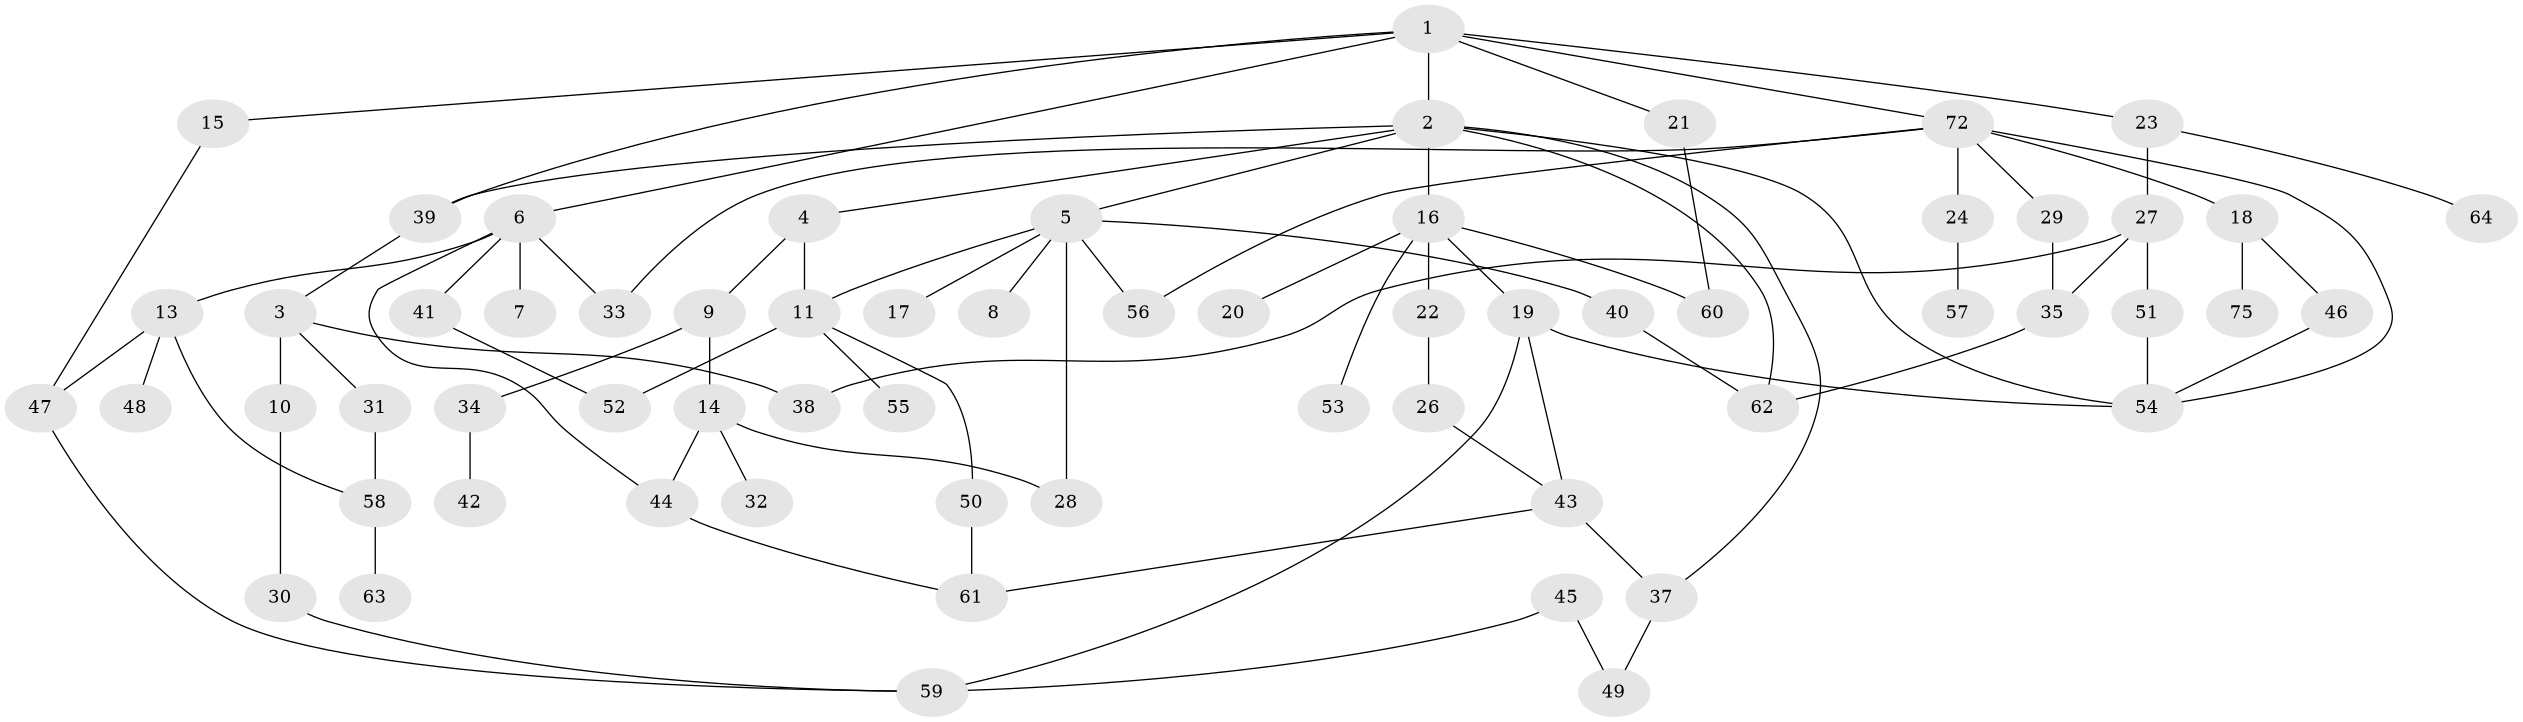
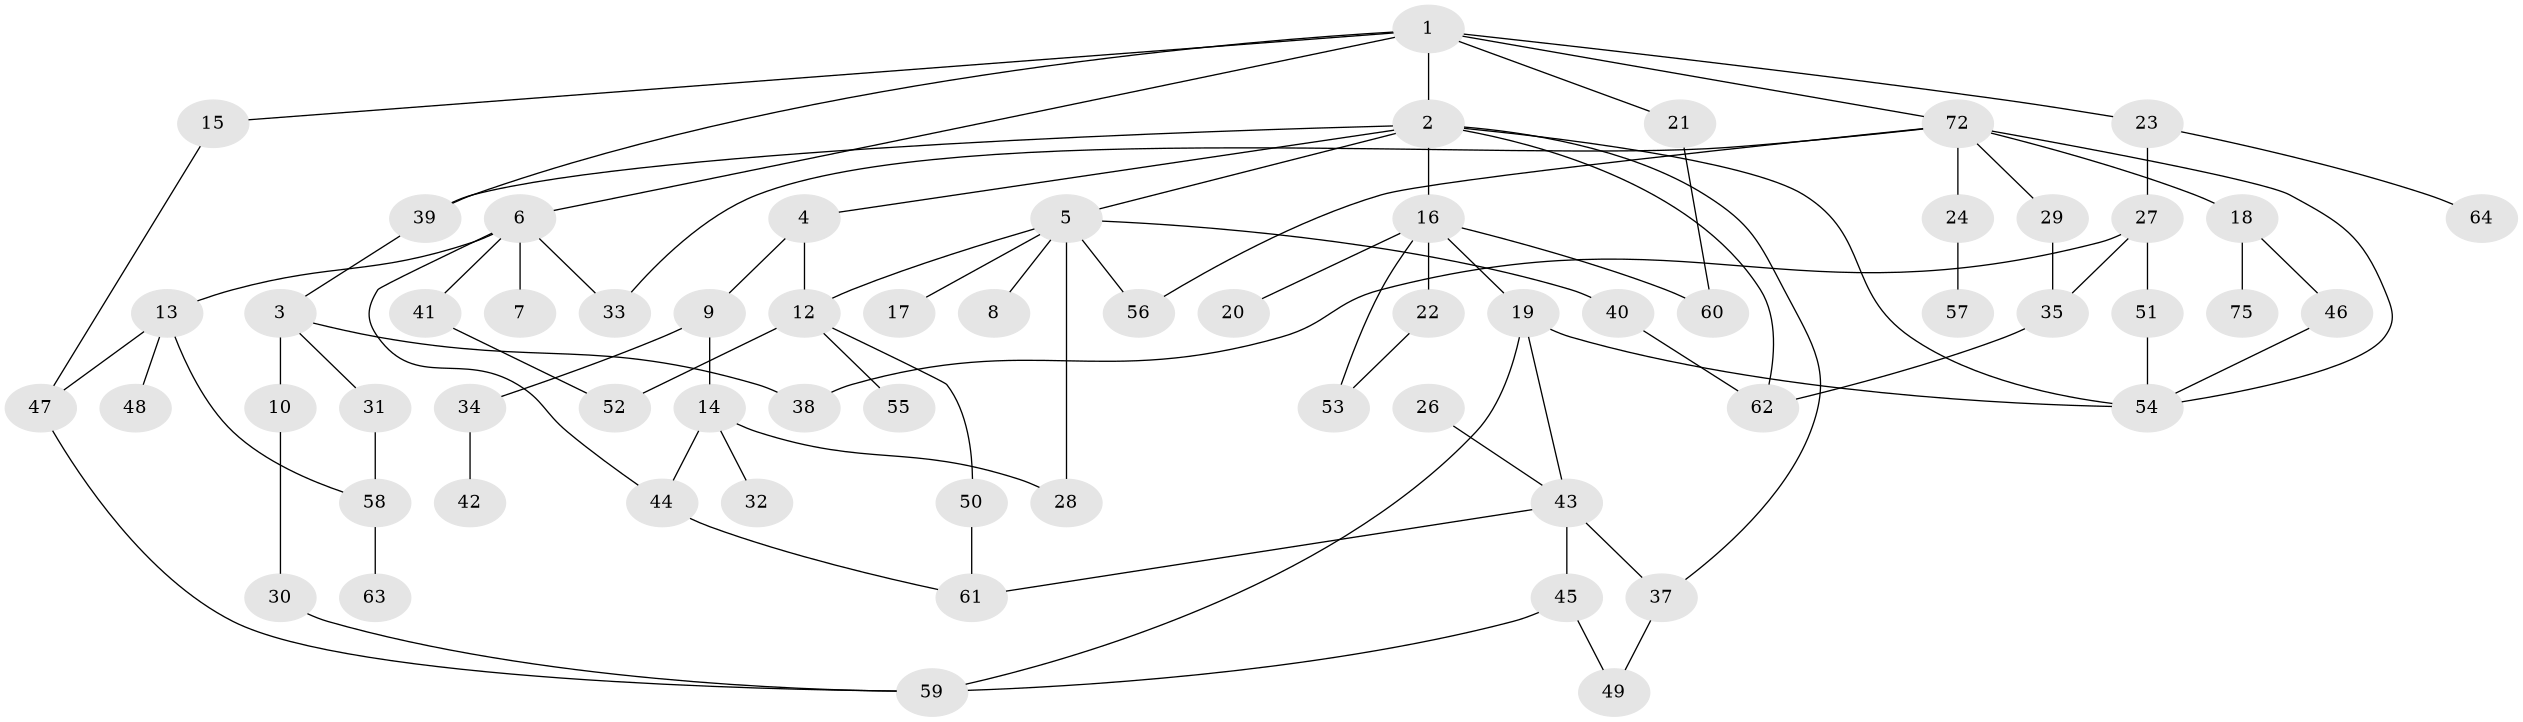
(804, 313) -> (804, 313)
(1429, 361) -> (1381, 361)
none -> (1567, 550)
